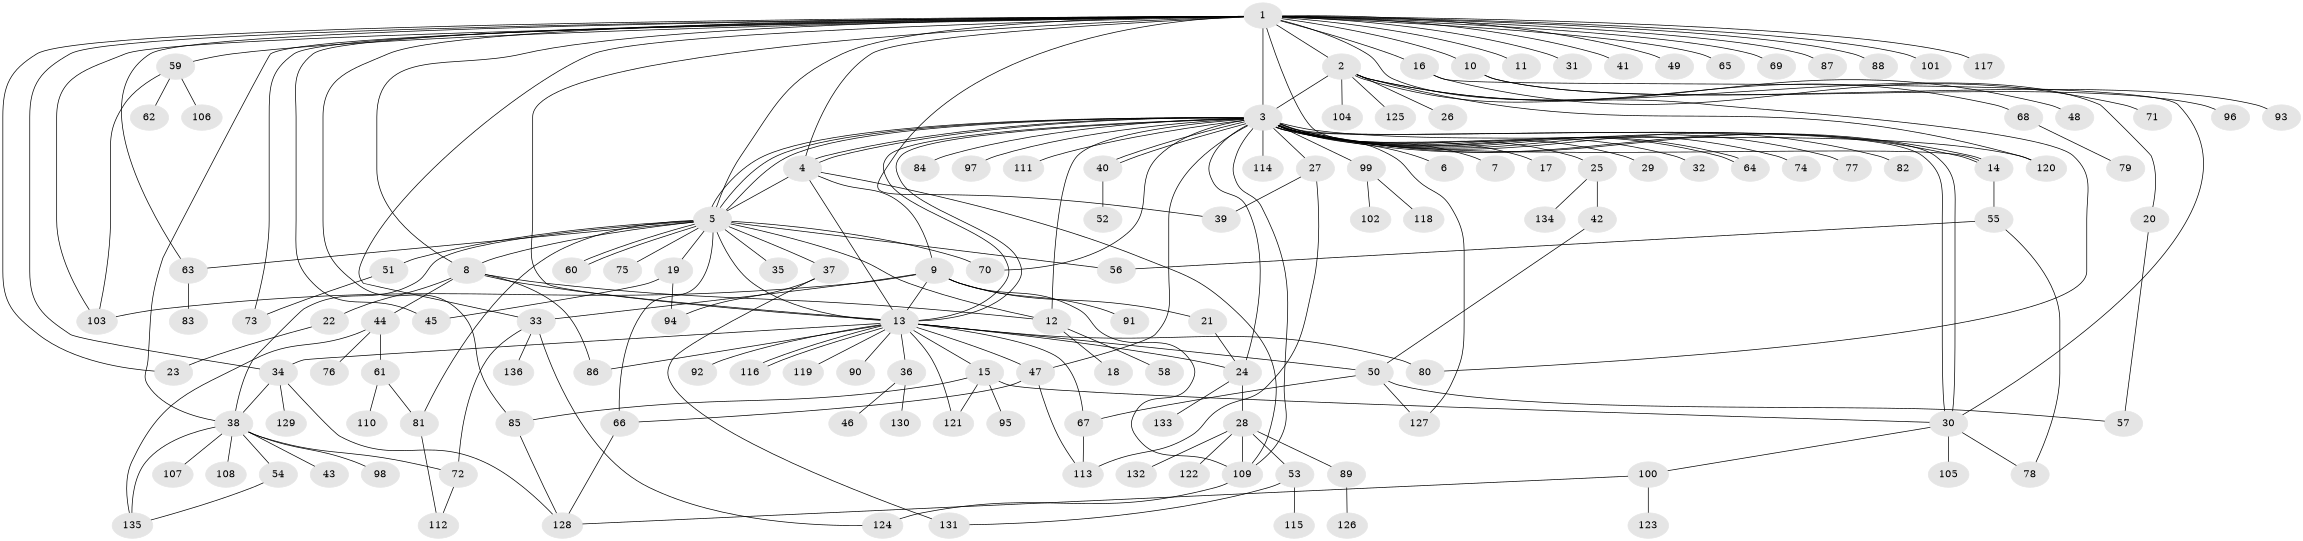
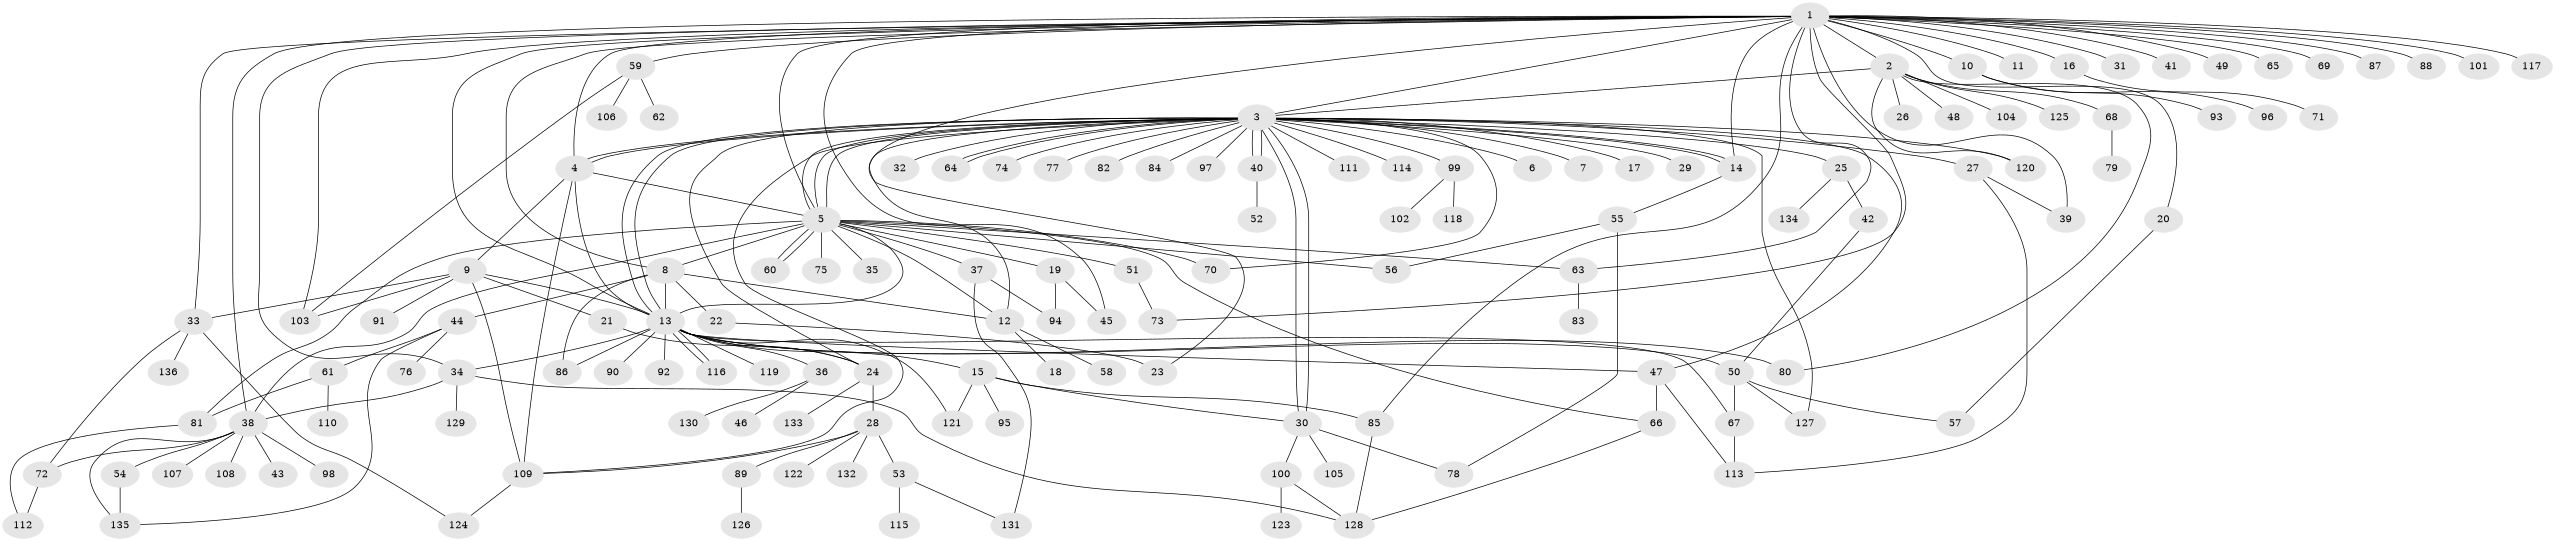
(2185, 117) -> none
